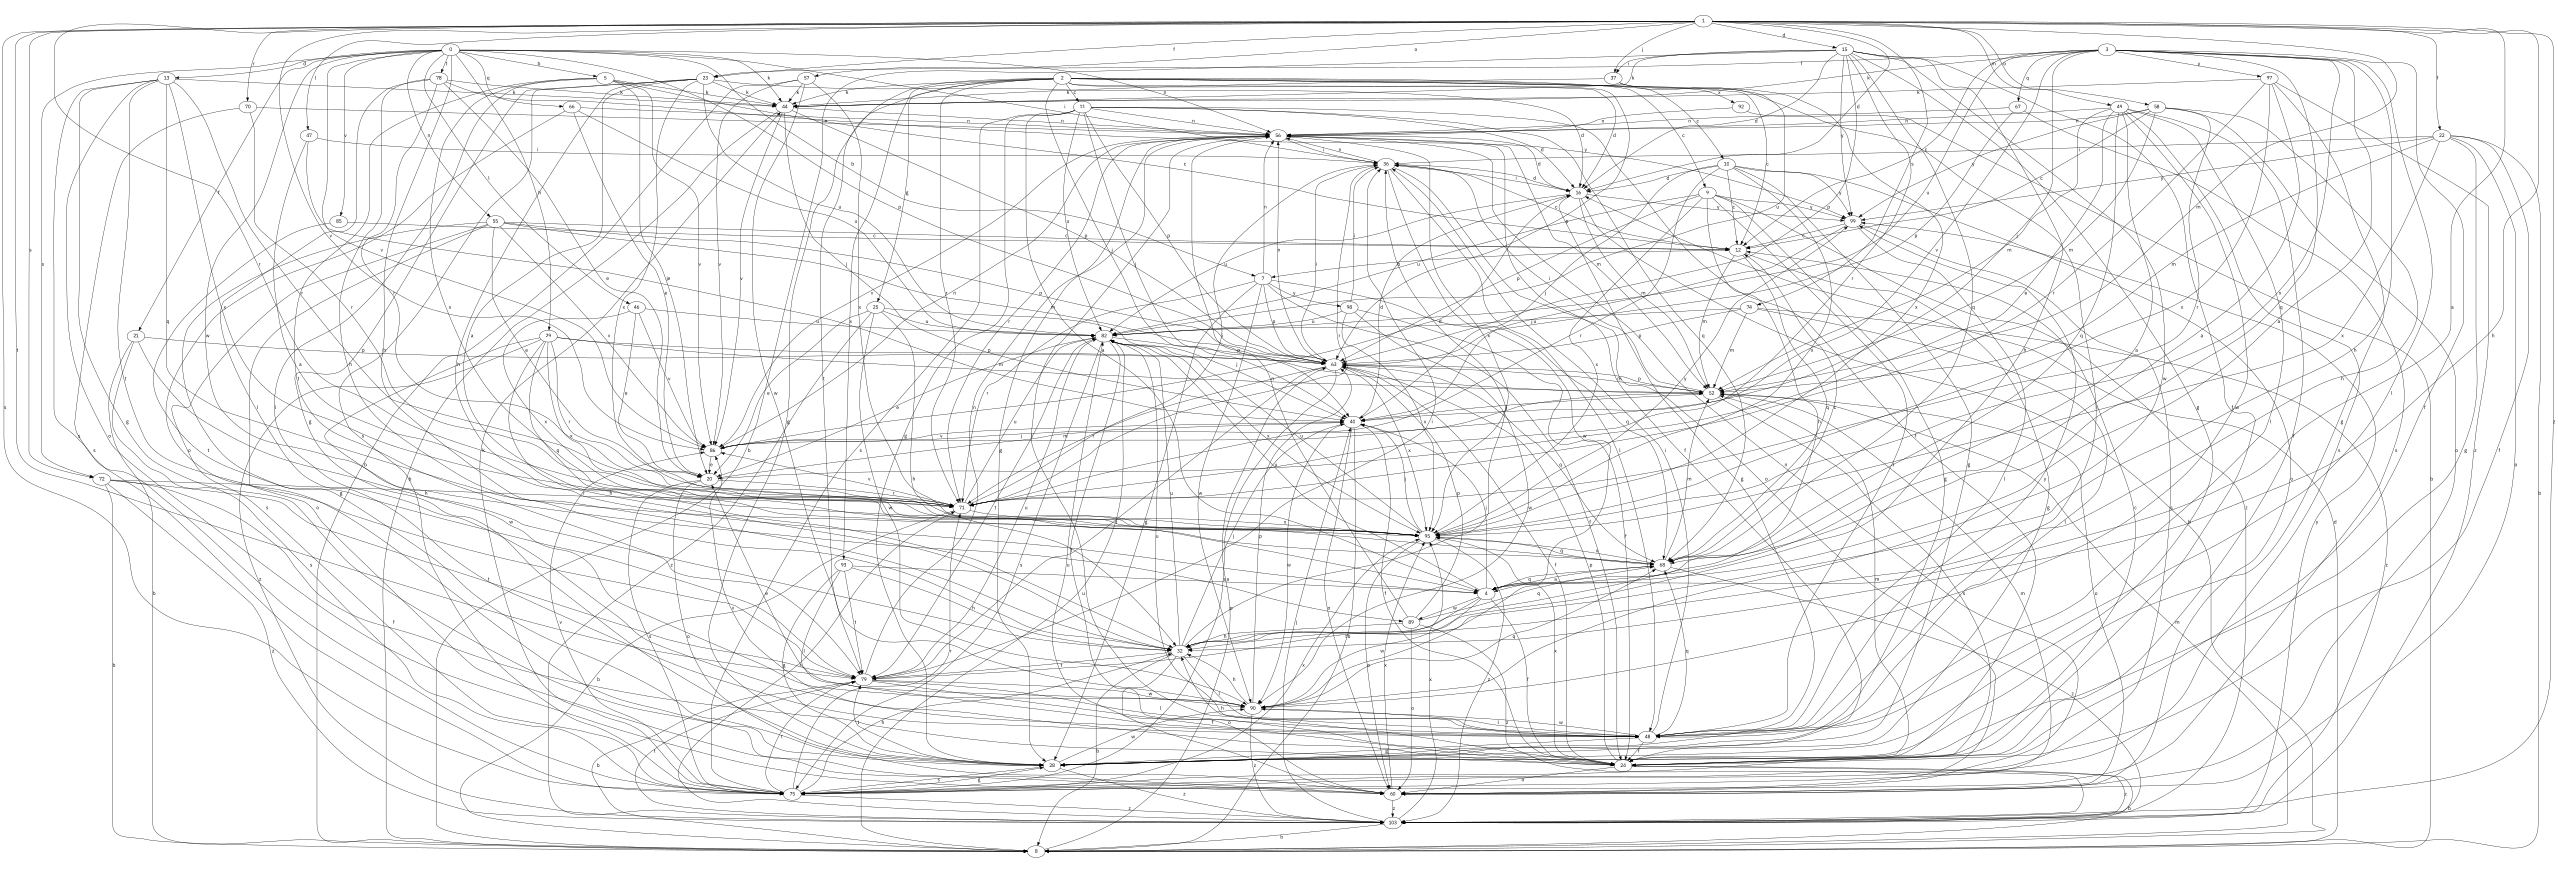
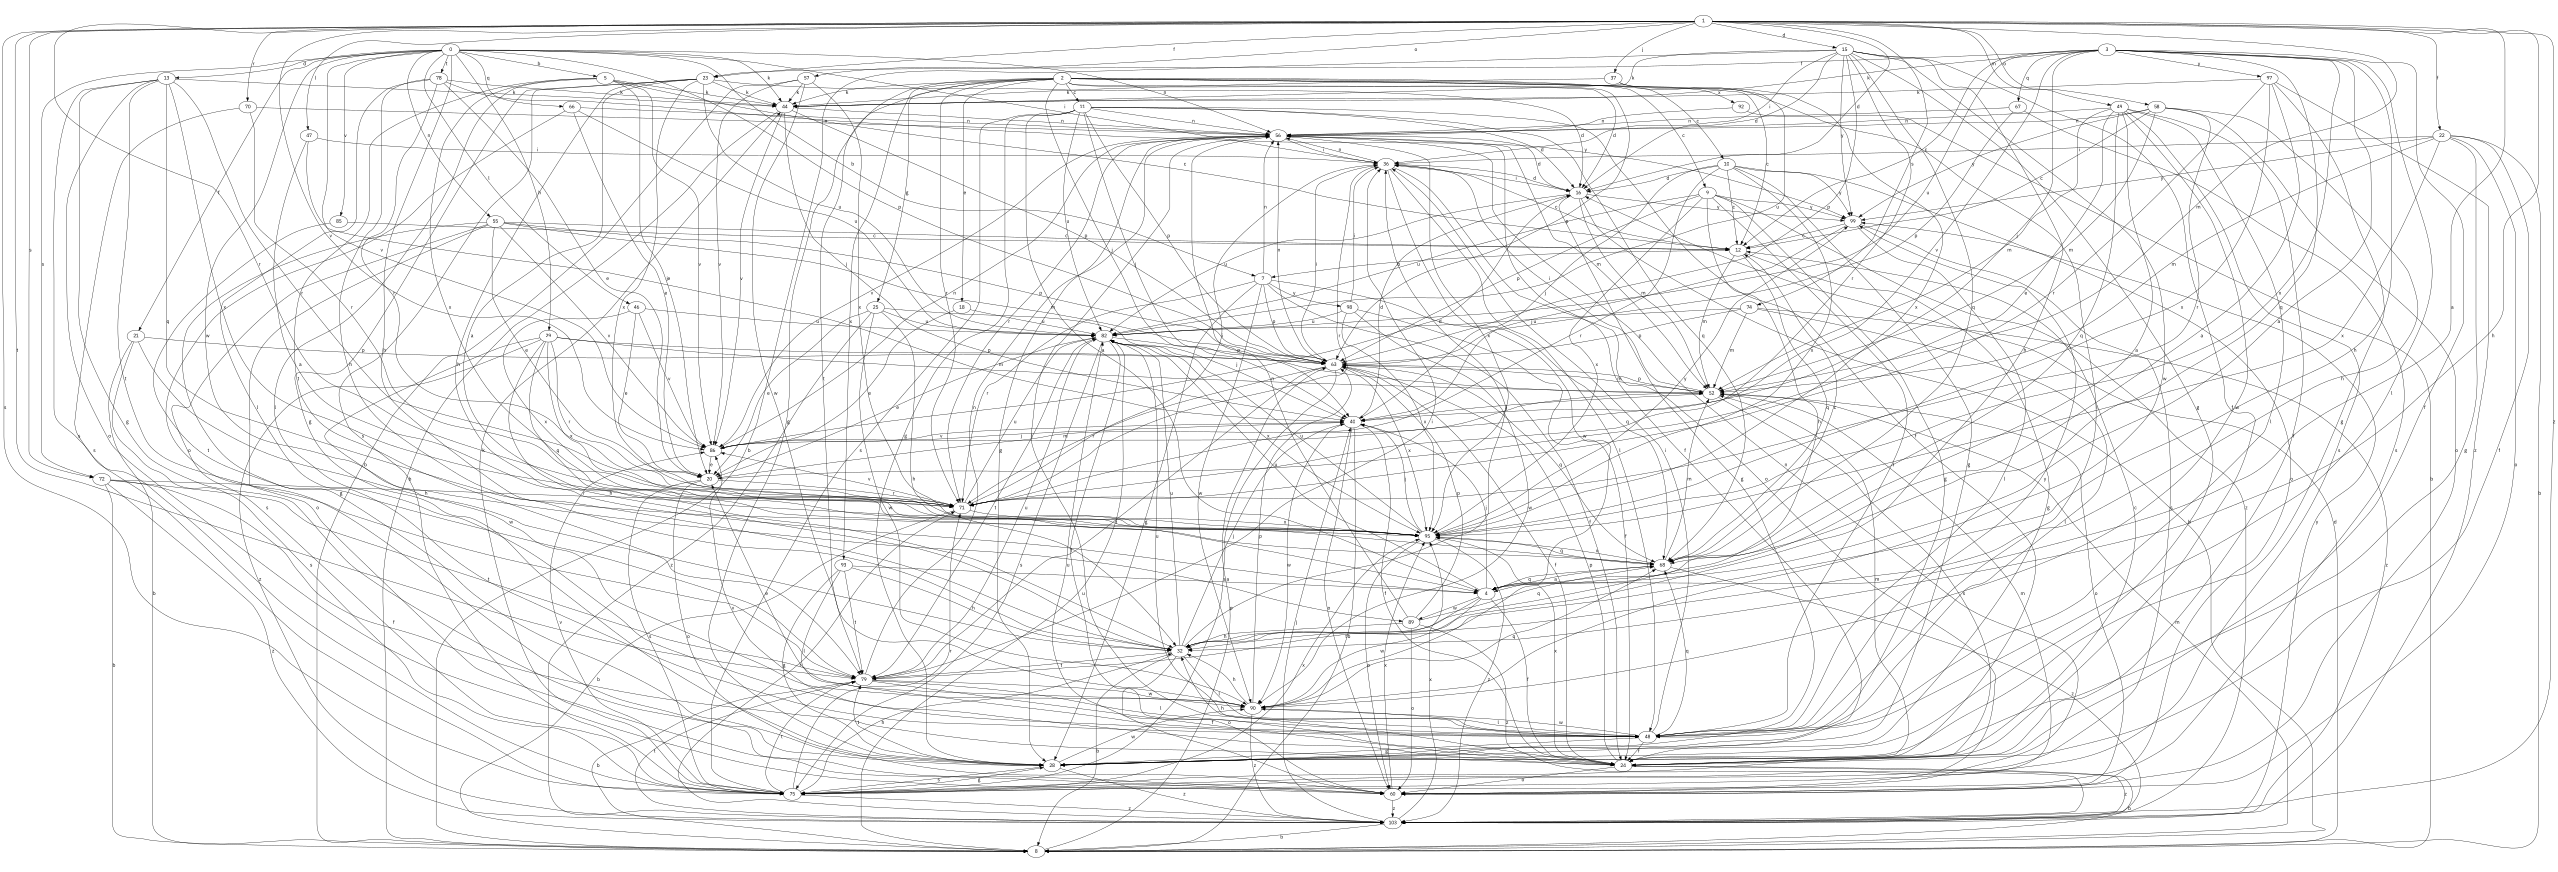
(1725, 53) -> (1639, 126)
none -> (962, 308)
